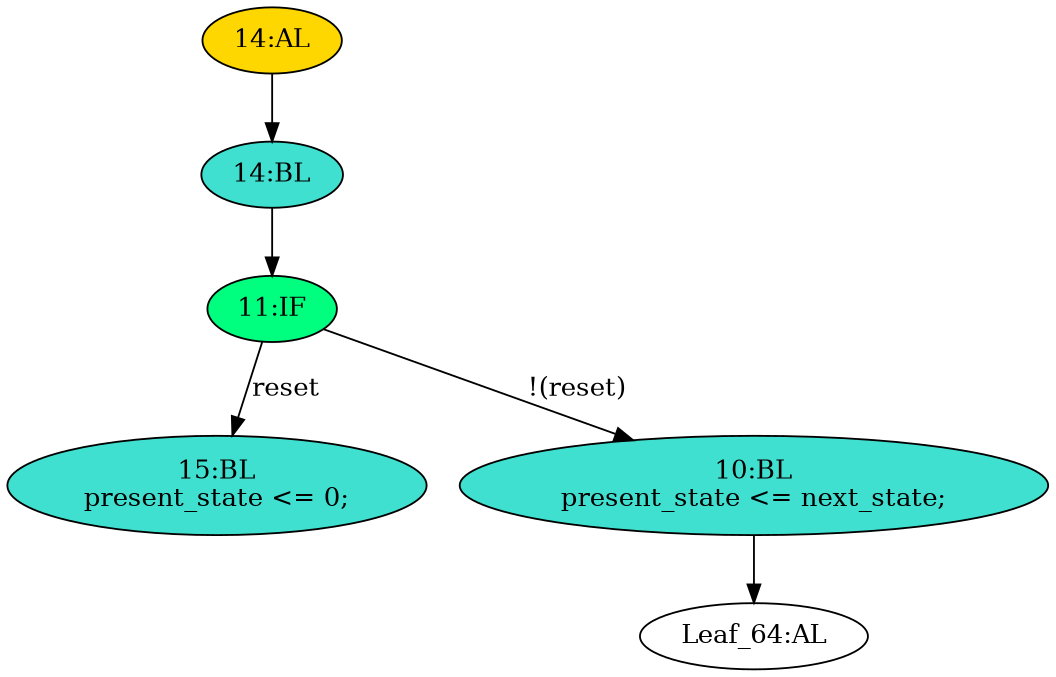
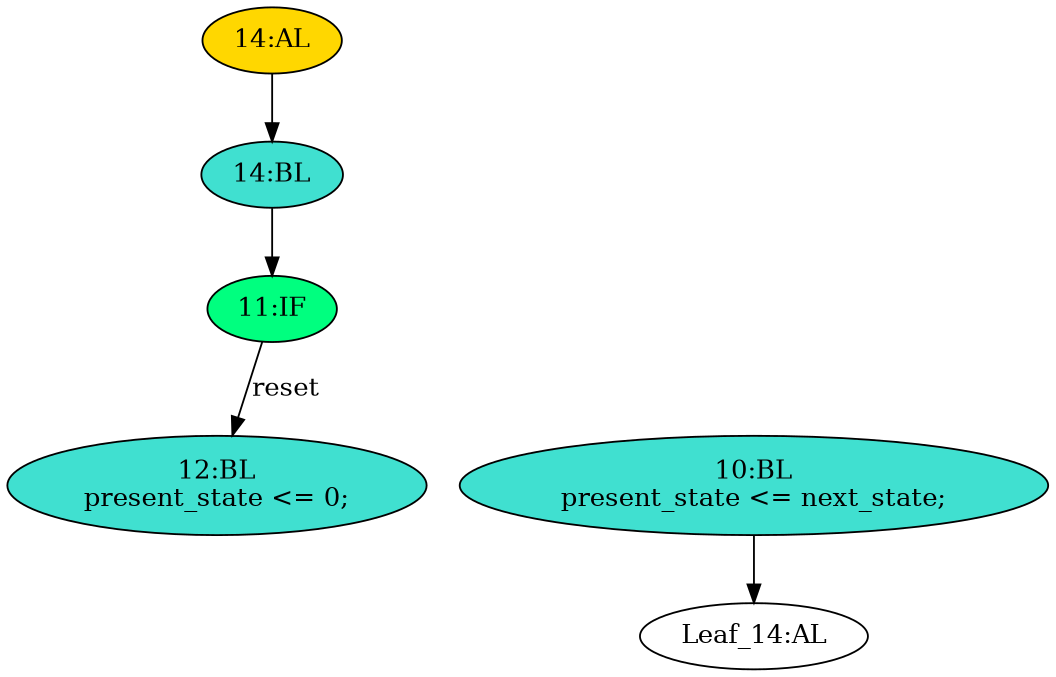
(470, 382) -> none
(217, 485) -> (217, 485)
(754, 636) -> (754, 636)
